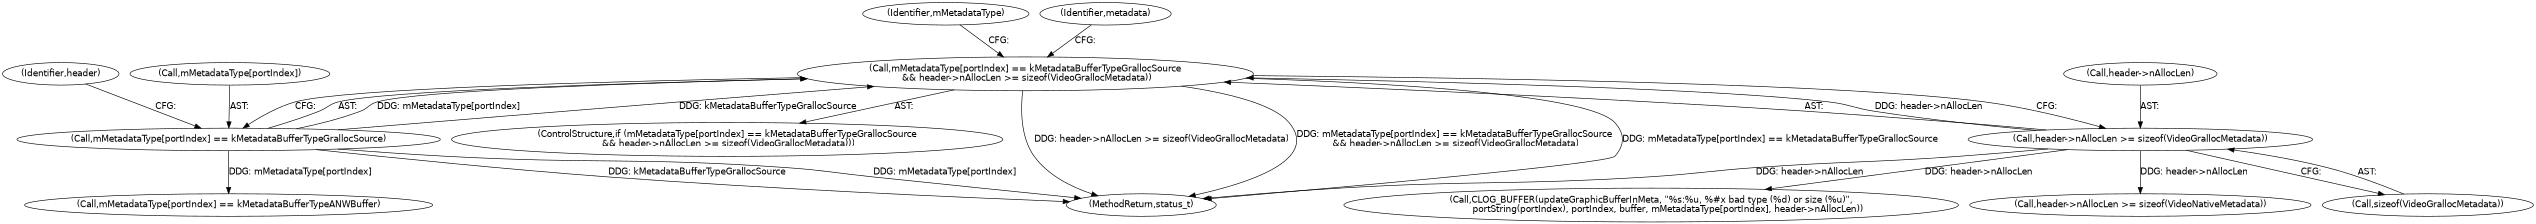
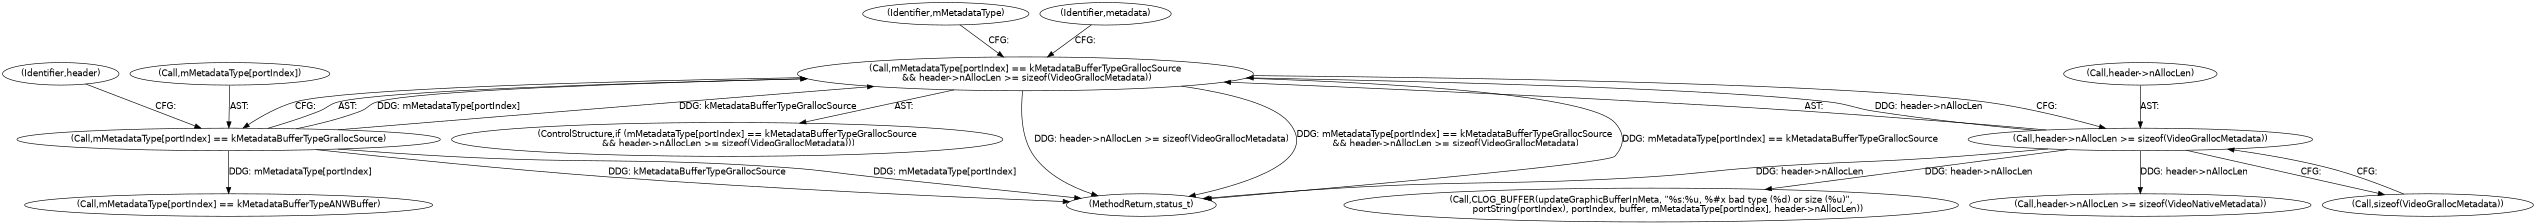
(2369, 172) -> (2369, 172)
